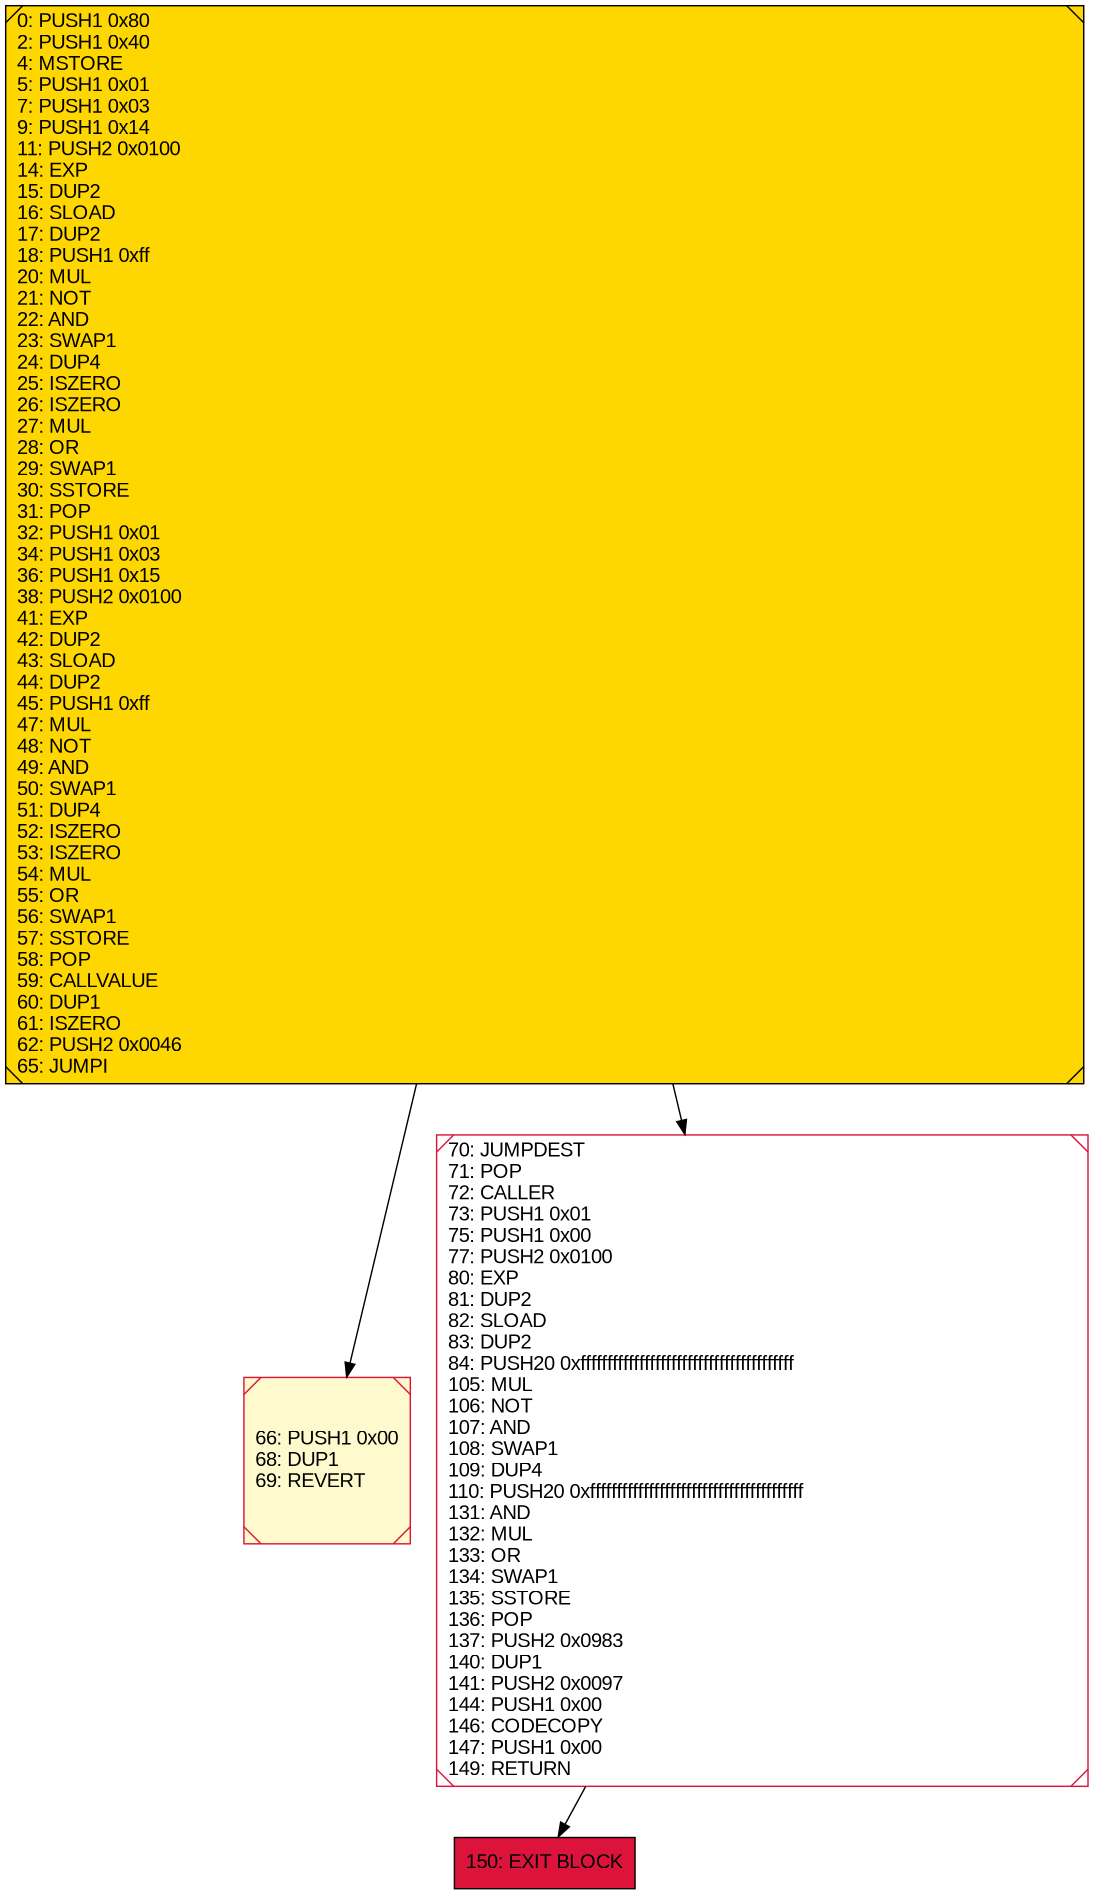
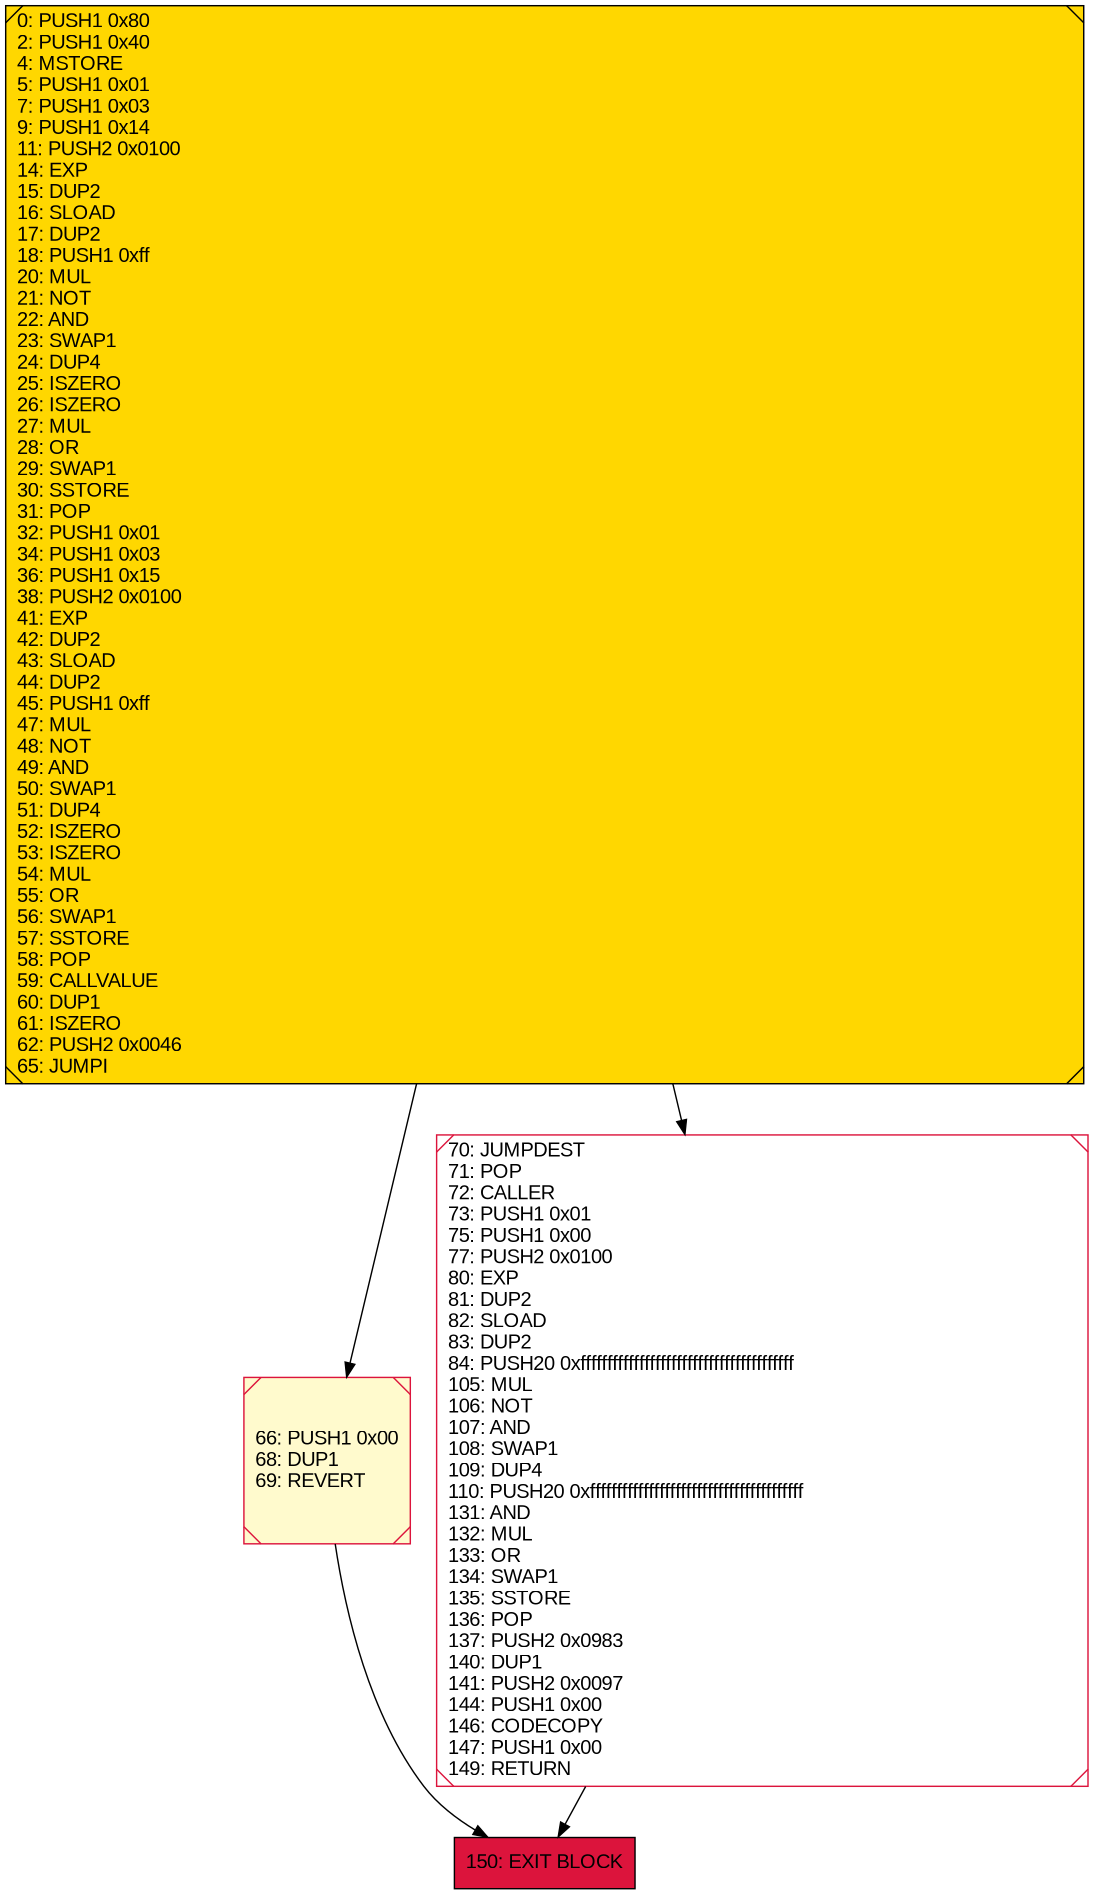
none -> (377, 1702)
